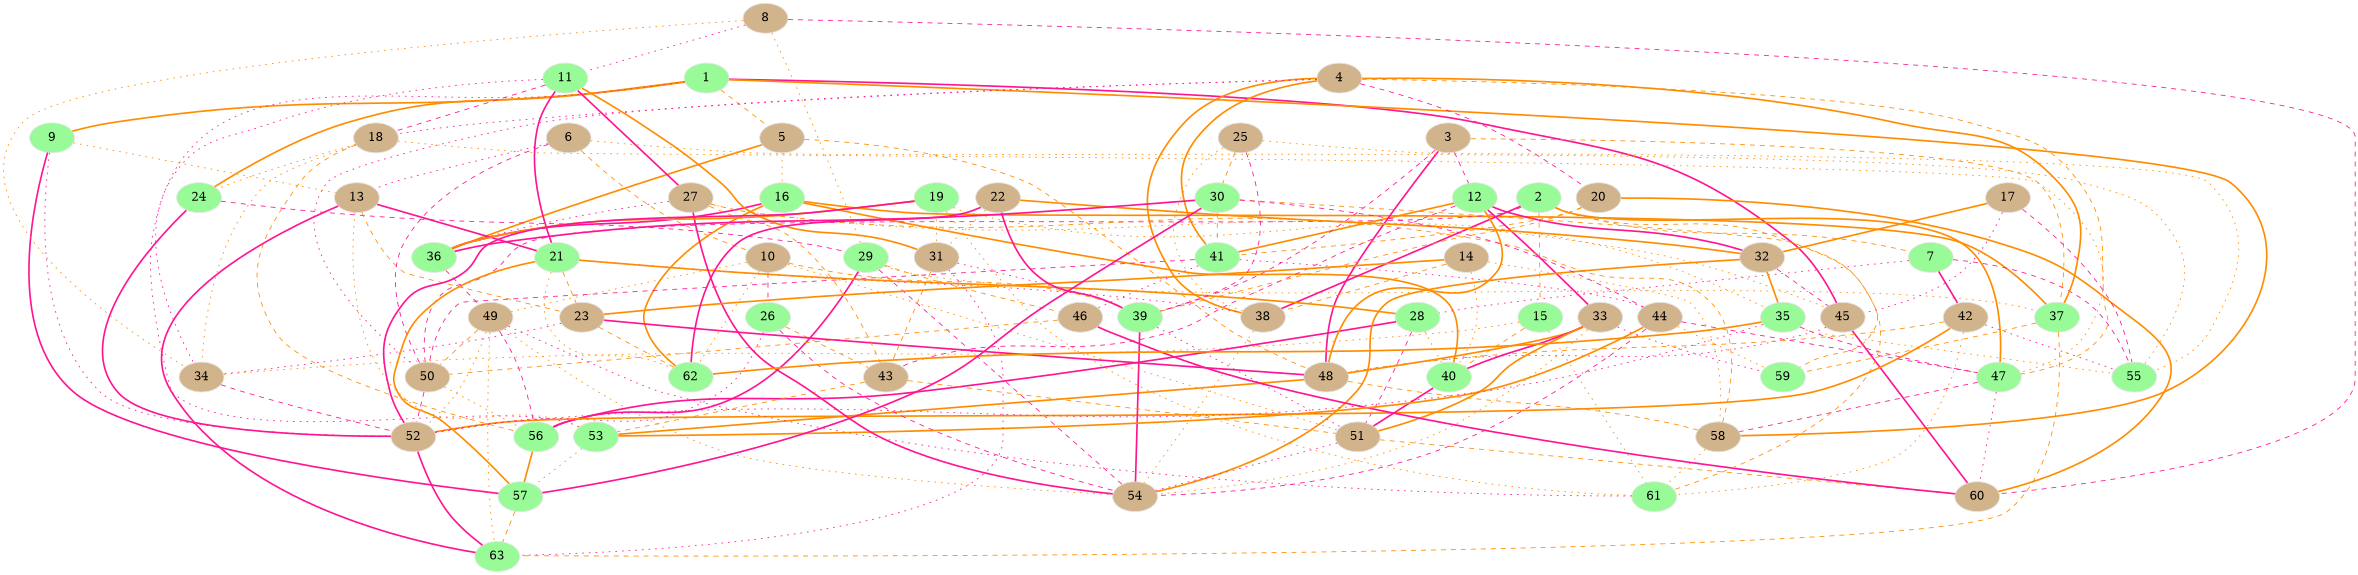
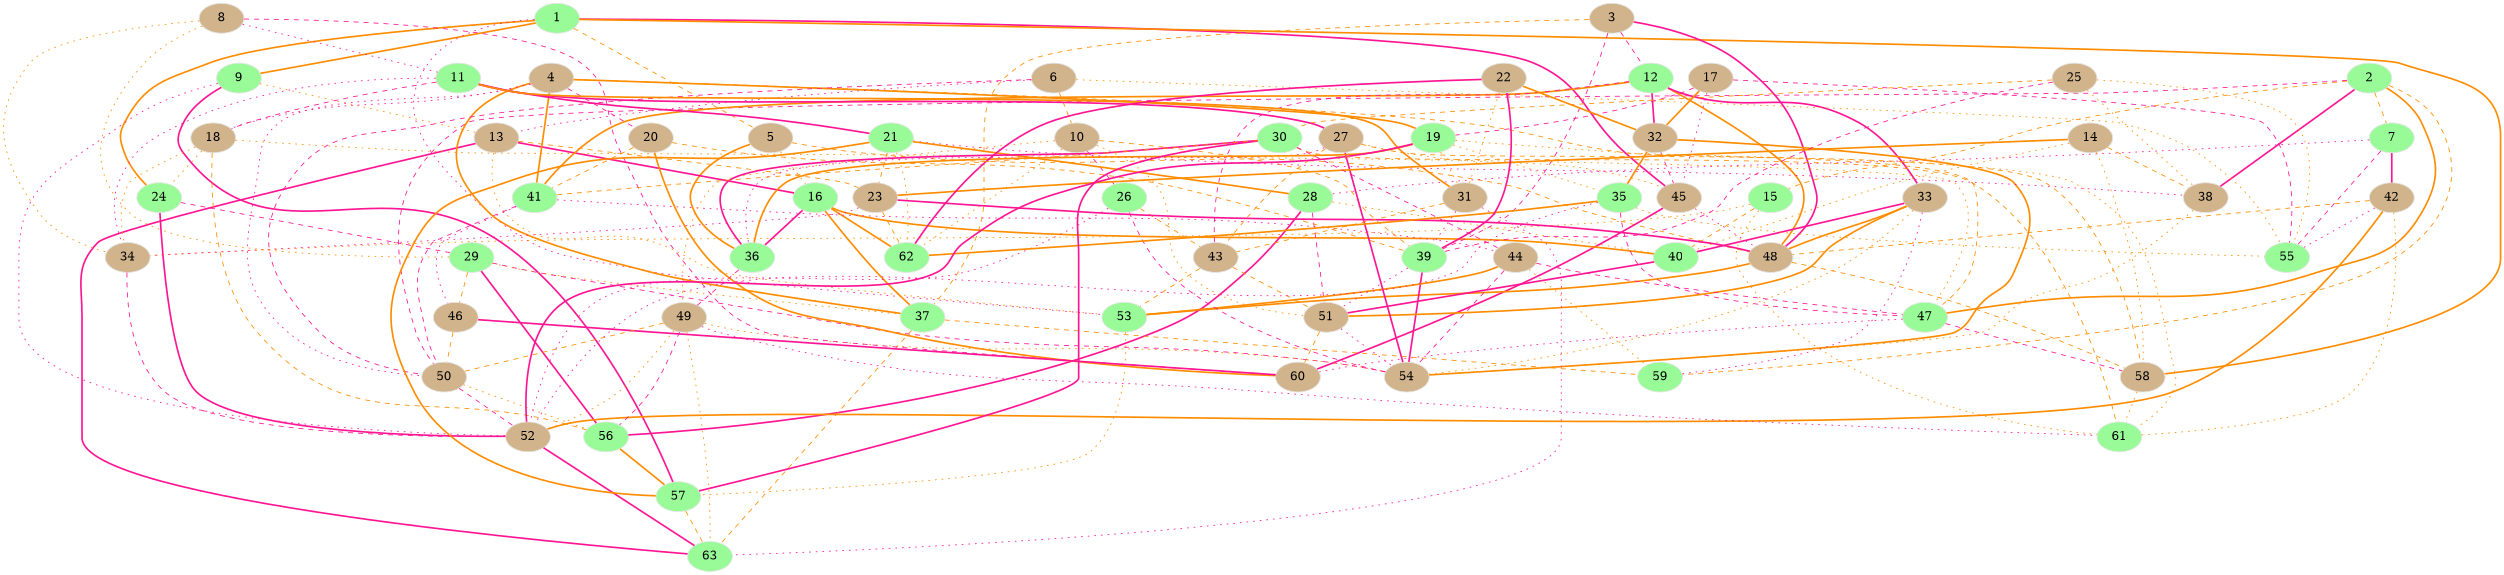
none -> (1582, 117)
(1156, 166) -> (995, 95)
(457, 228) -> (649, 167)
